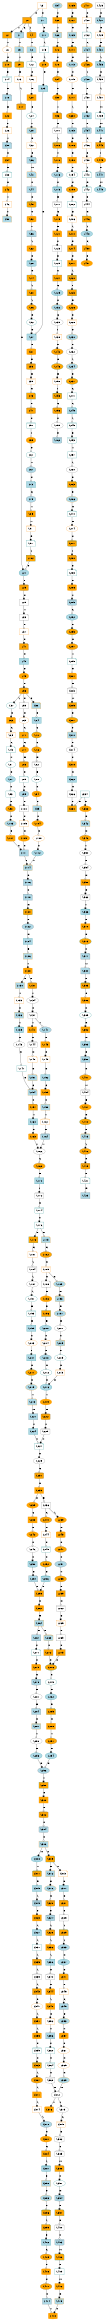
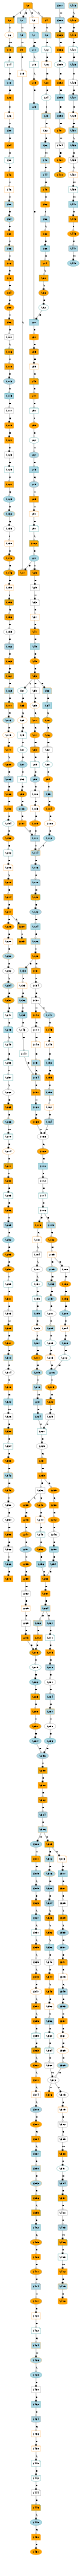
(35, 12) -> (31, 12)
(87, 65) -> (36, 2360)
none -> (73, 73)
none -> (9, 211)
(72, 240) -> (8, 889)
(72, 299) -> (8, 918)
(21, 339) -> (29, 565)
none -> (9, 653)
(11, 735) -> (22, 720)
(79, 801) -> (8, 1438)
(85, 941) -> none
(45, 1068) -> (49, 1053)
(85, 1128) -> none
(33, 1137) -> (36, 1122)
(37, 1874) -> (36, 1859)
(50, 1903) -> (49, 1888)
(50, 2308) -> (36, 2293)
